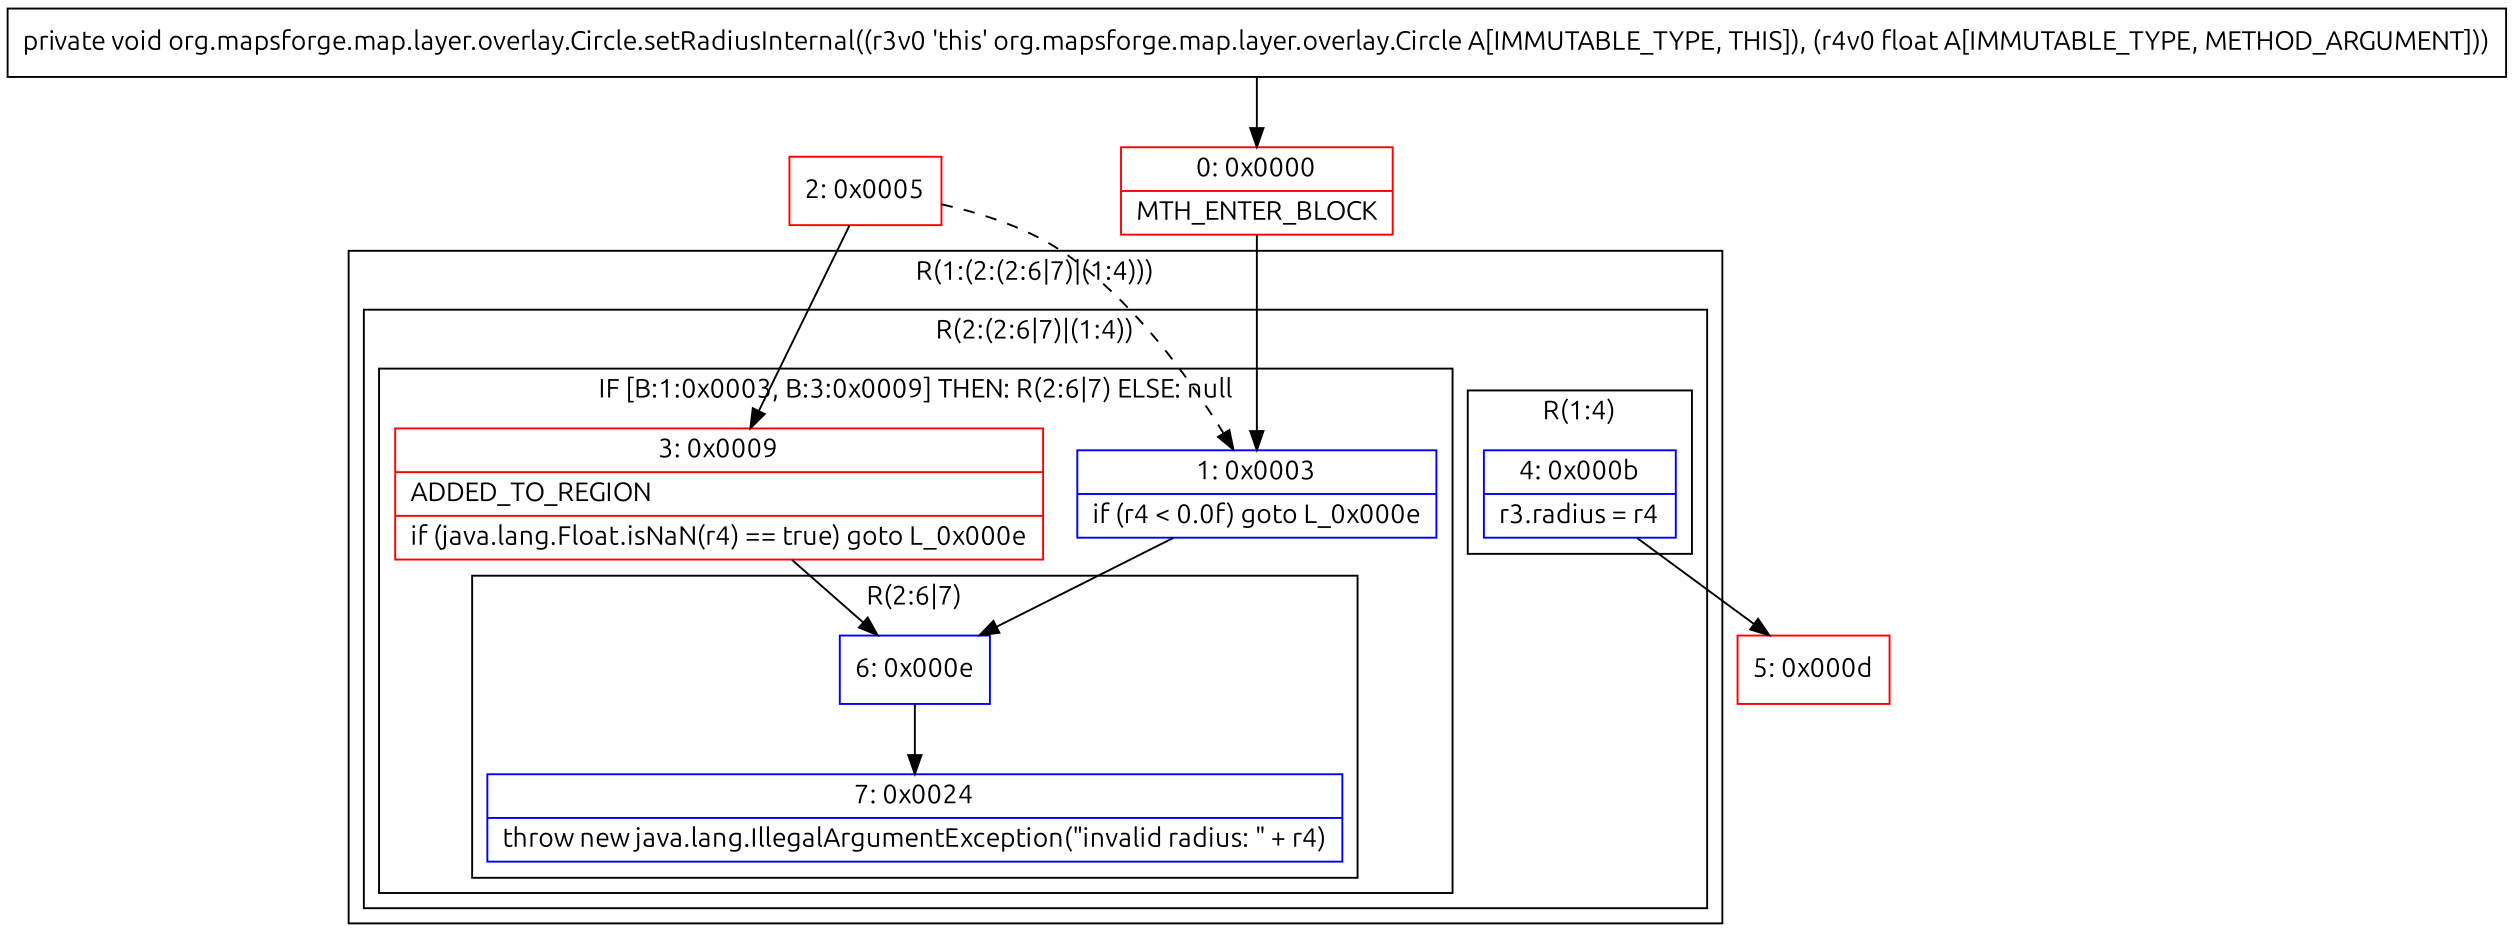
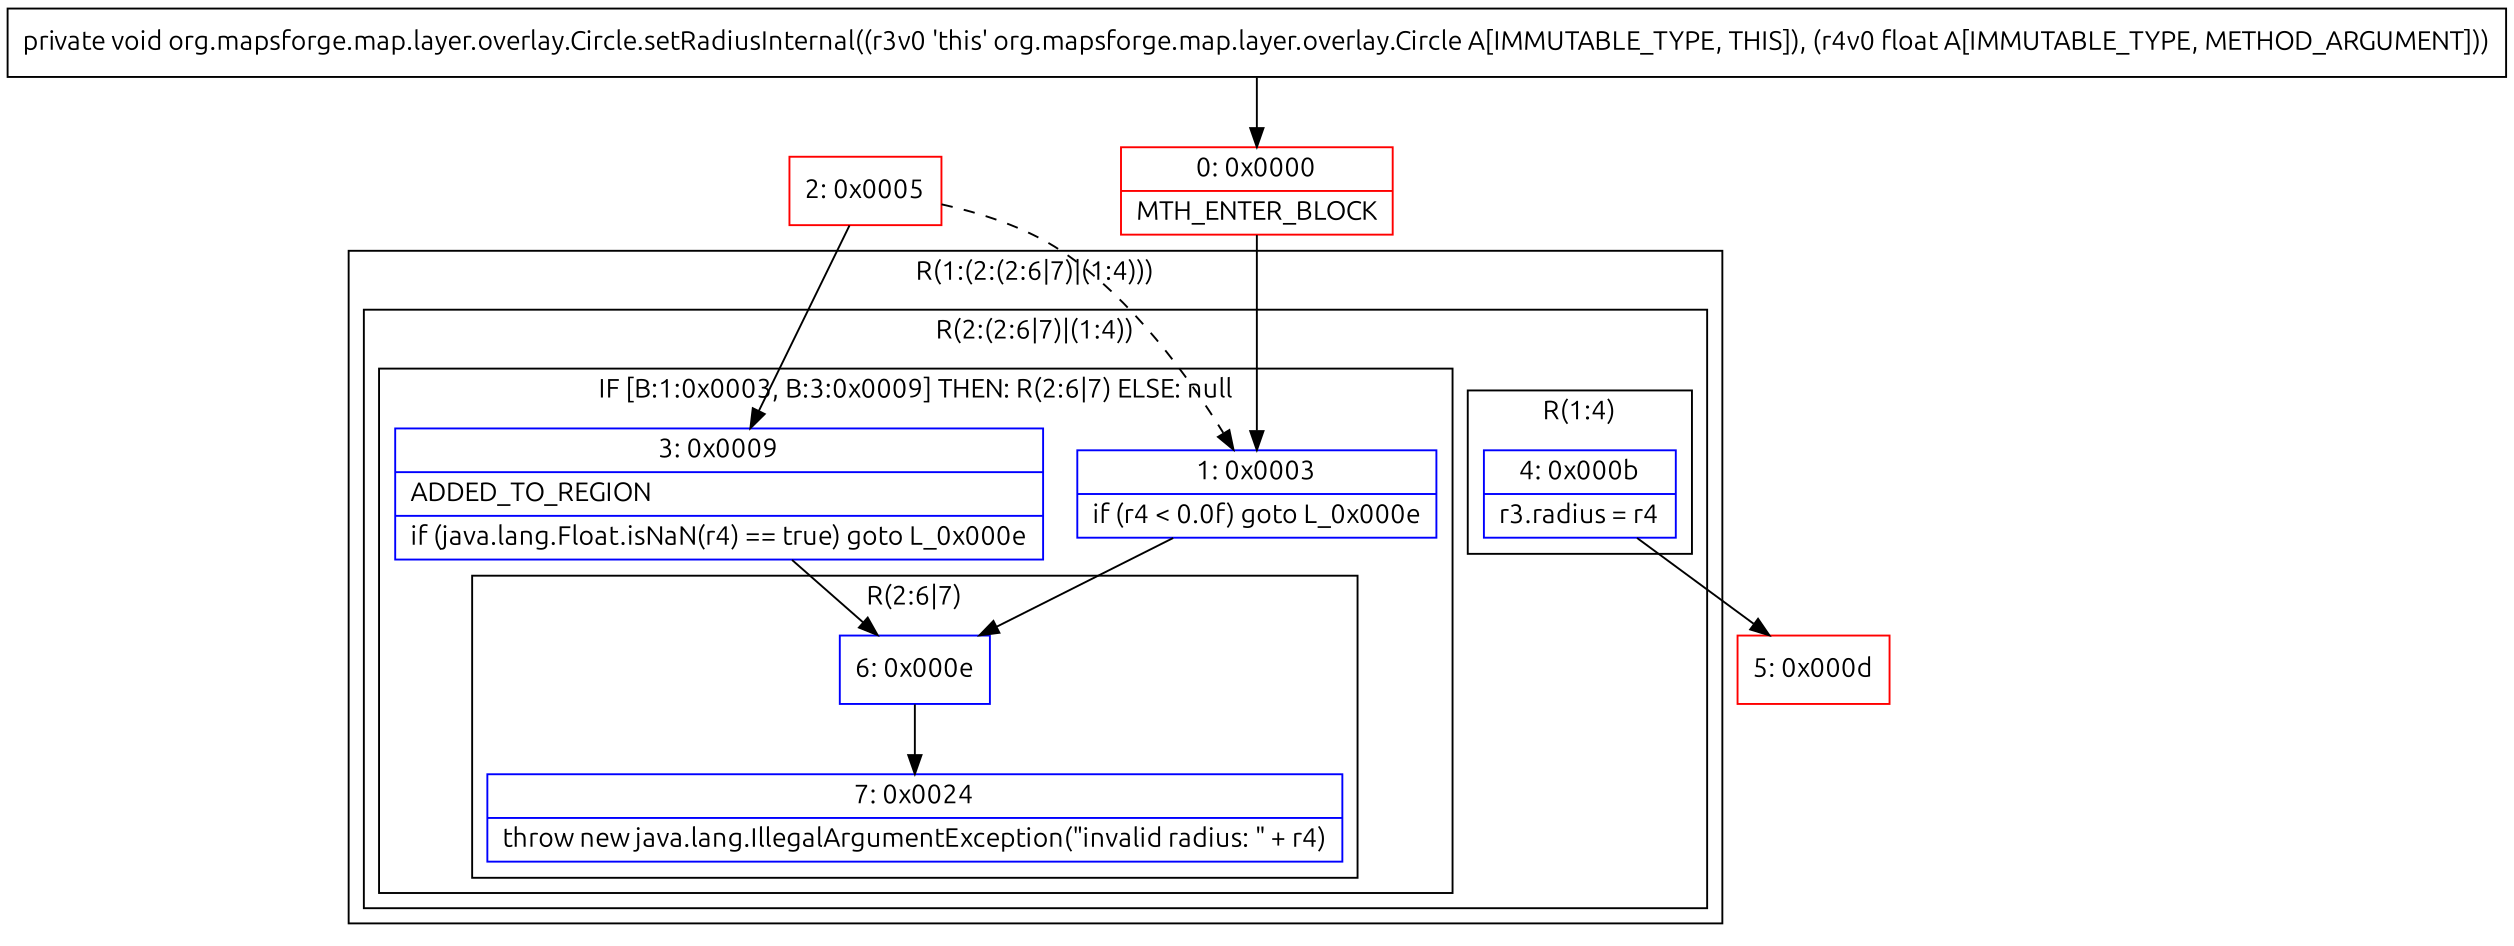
(719, 494) -> (719, 494)
